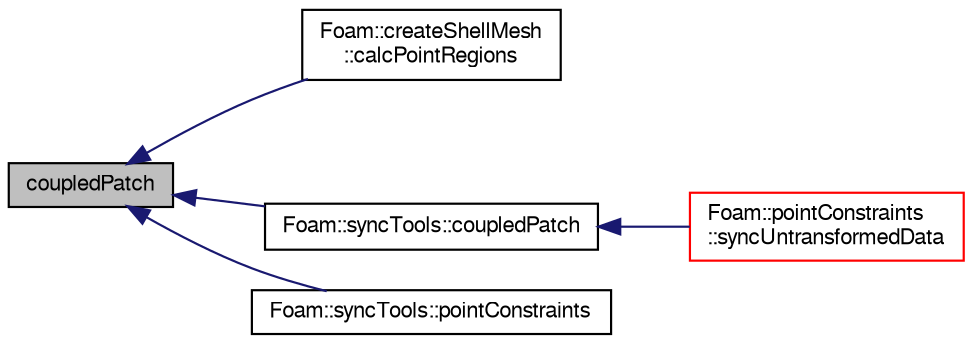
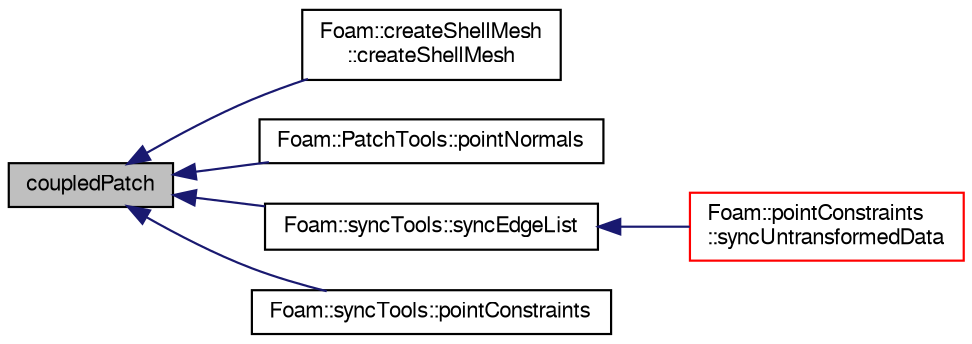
(431, 45) -> (431, 45)
none -> (431, 141)
(431, 227) -> (431, 227)
